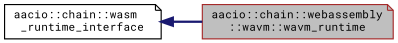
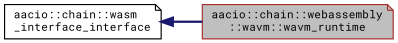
(83, 22) -> (83, 22)
